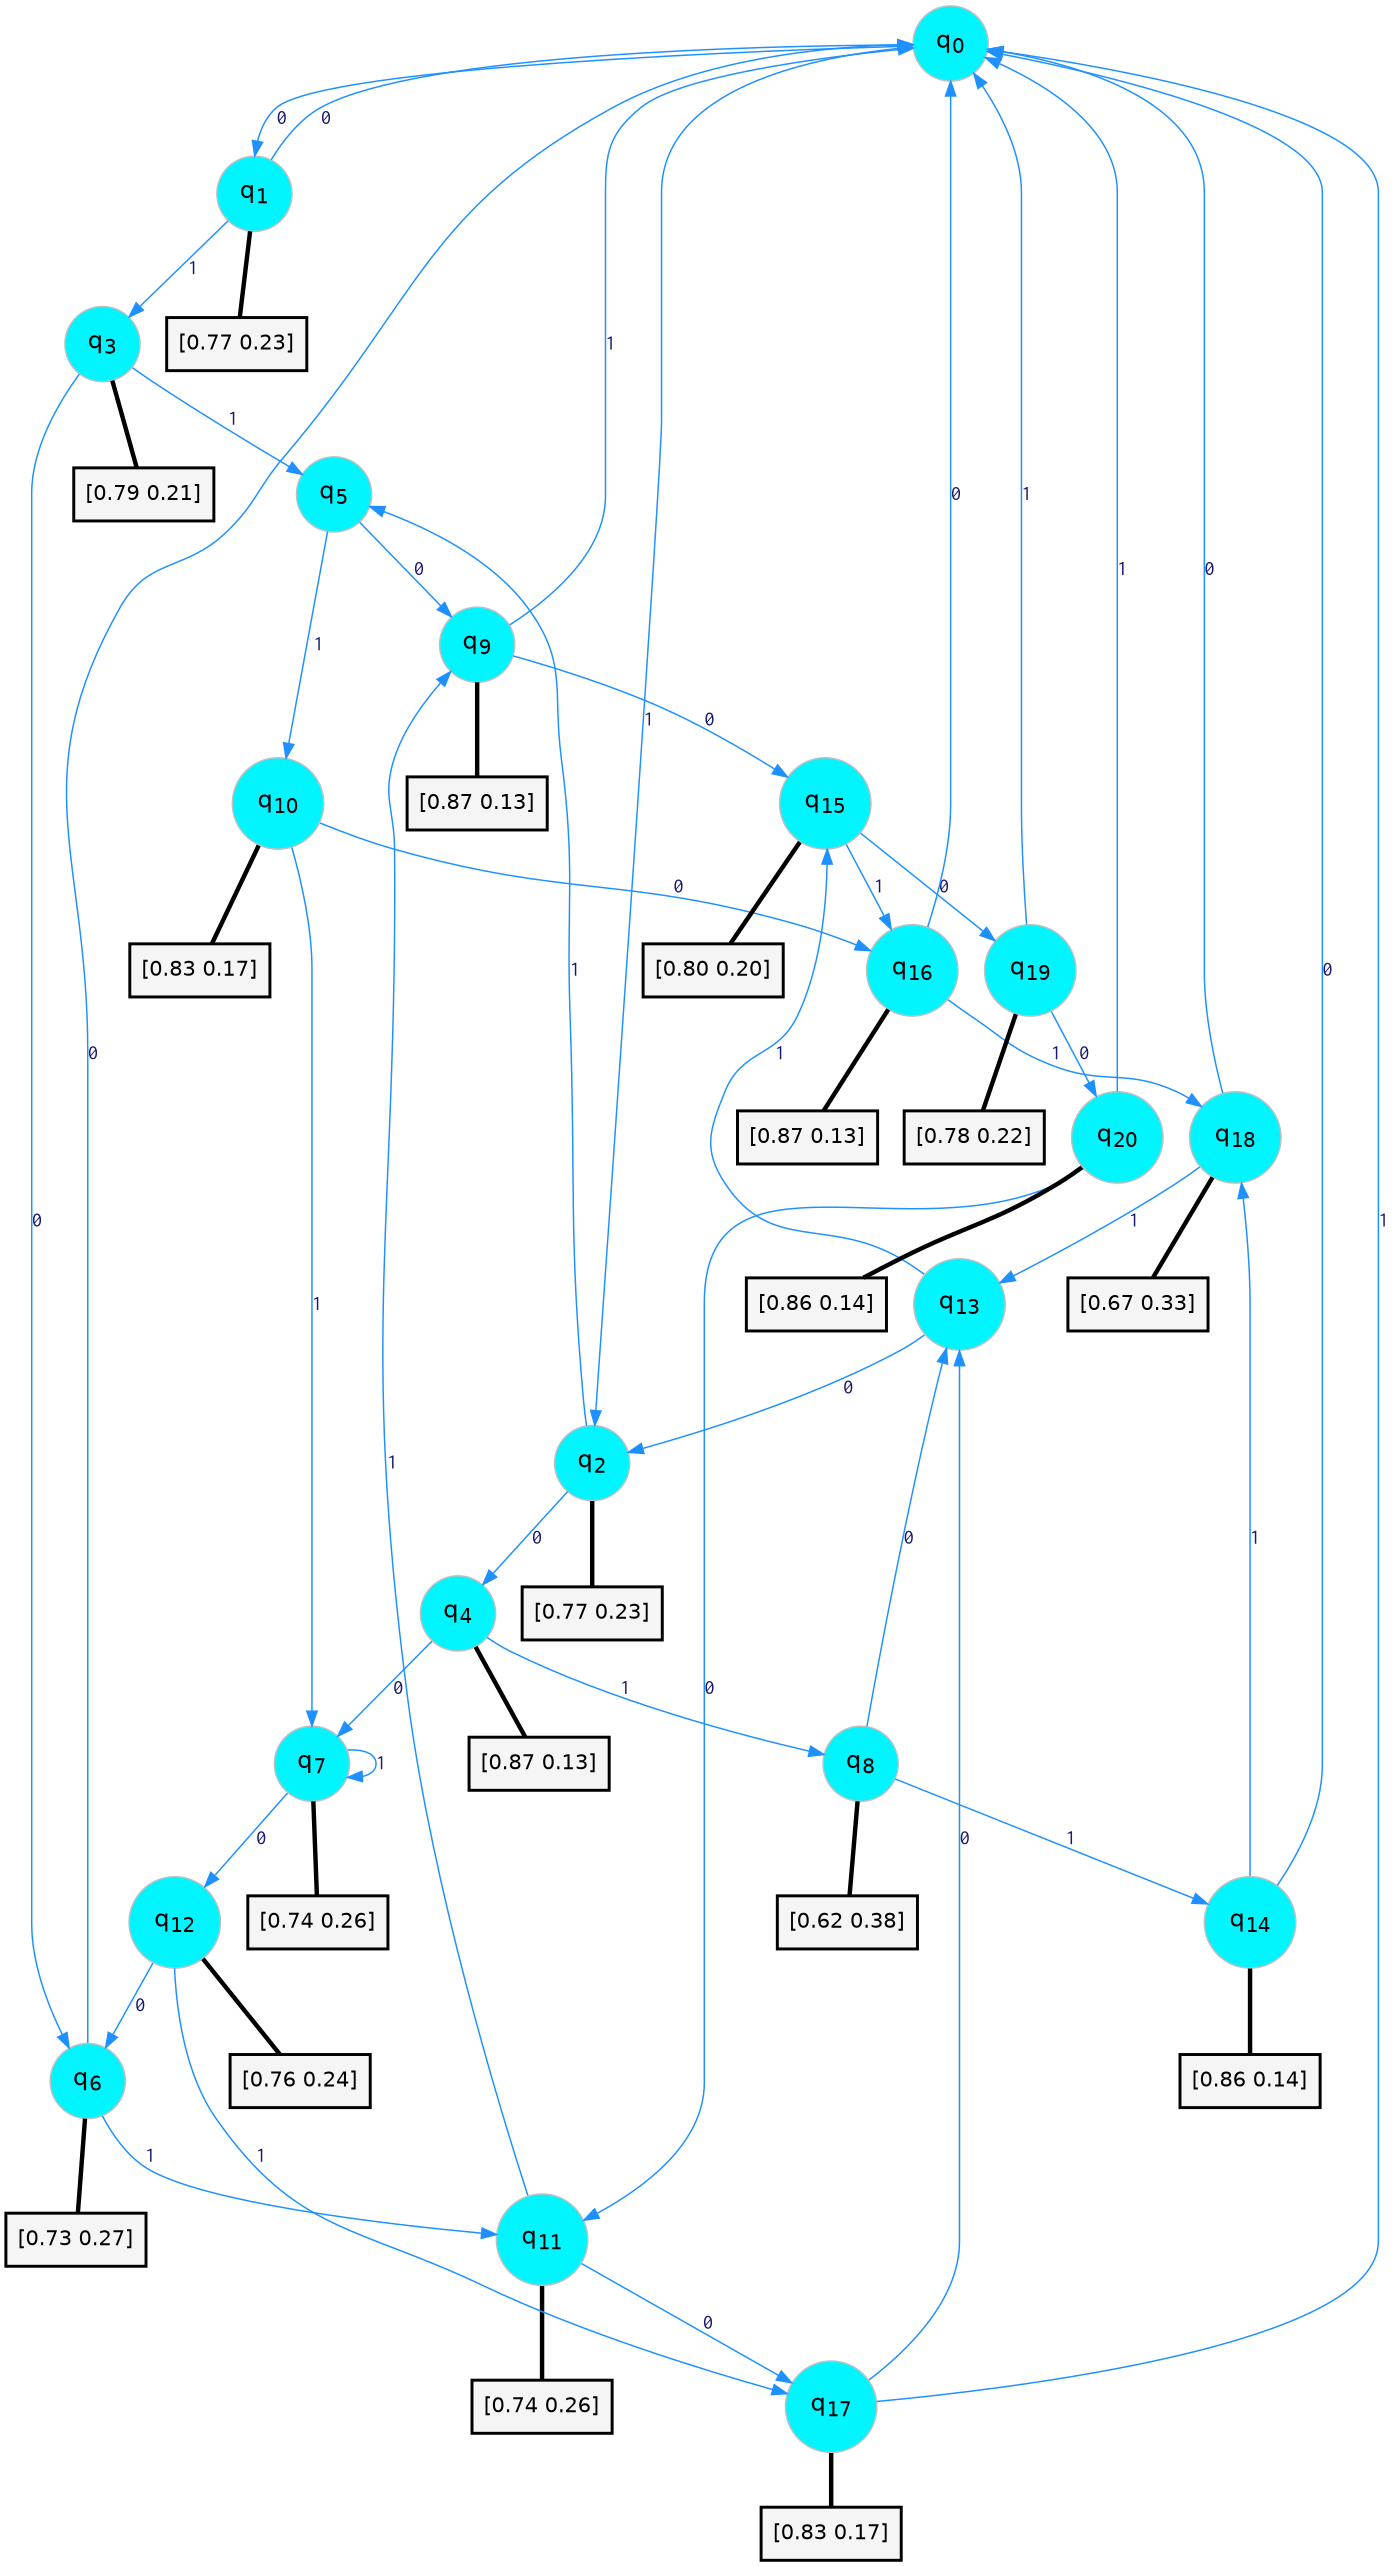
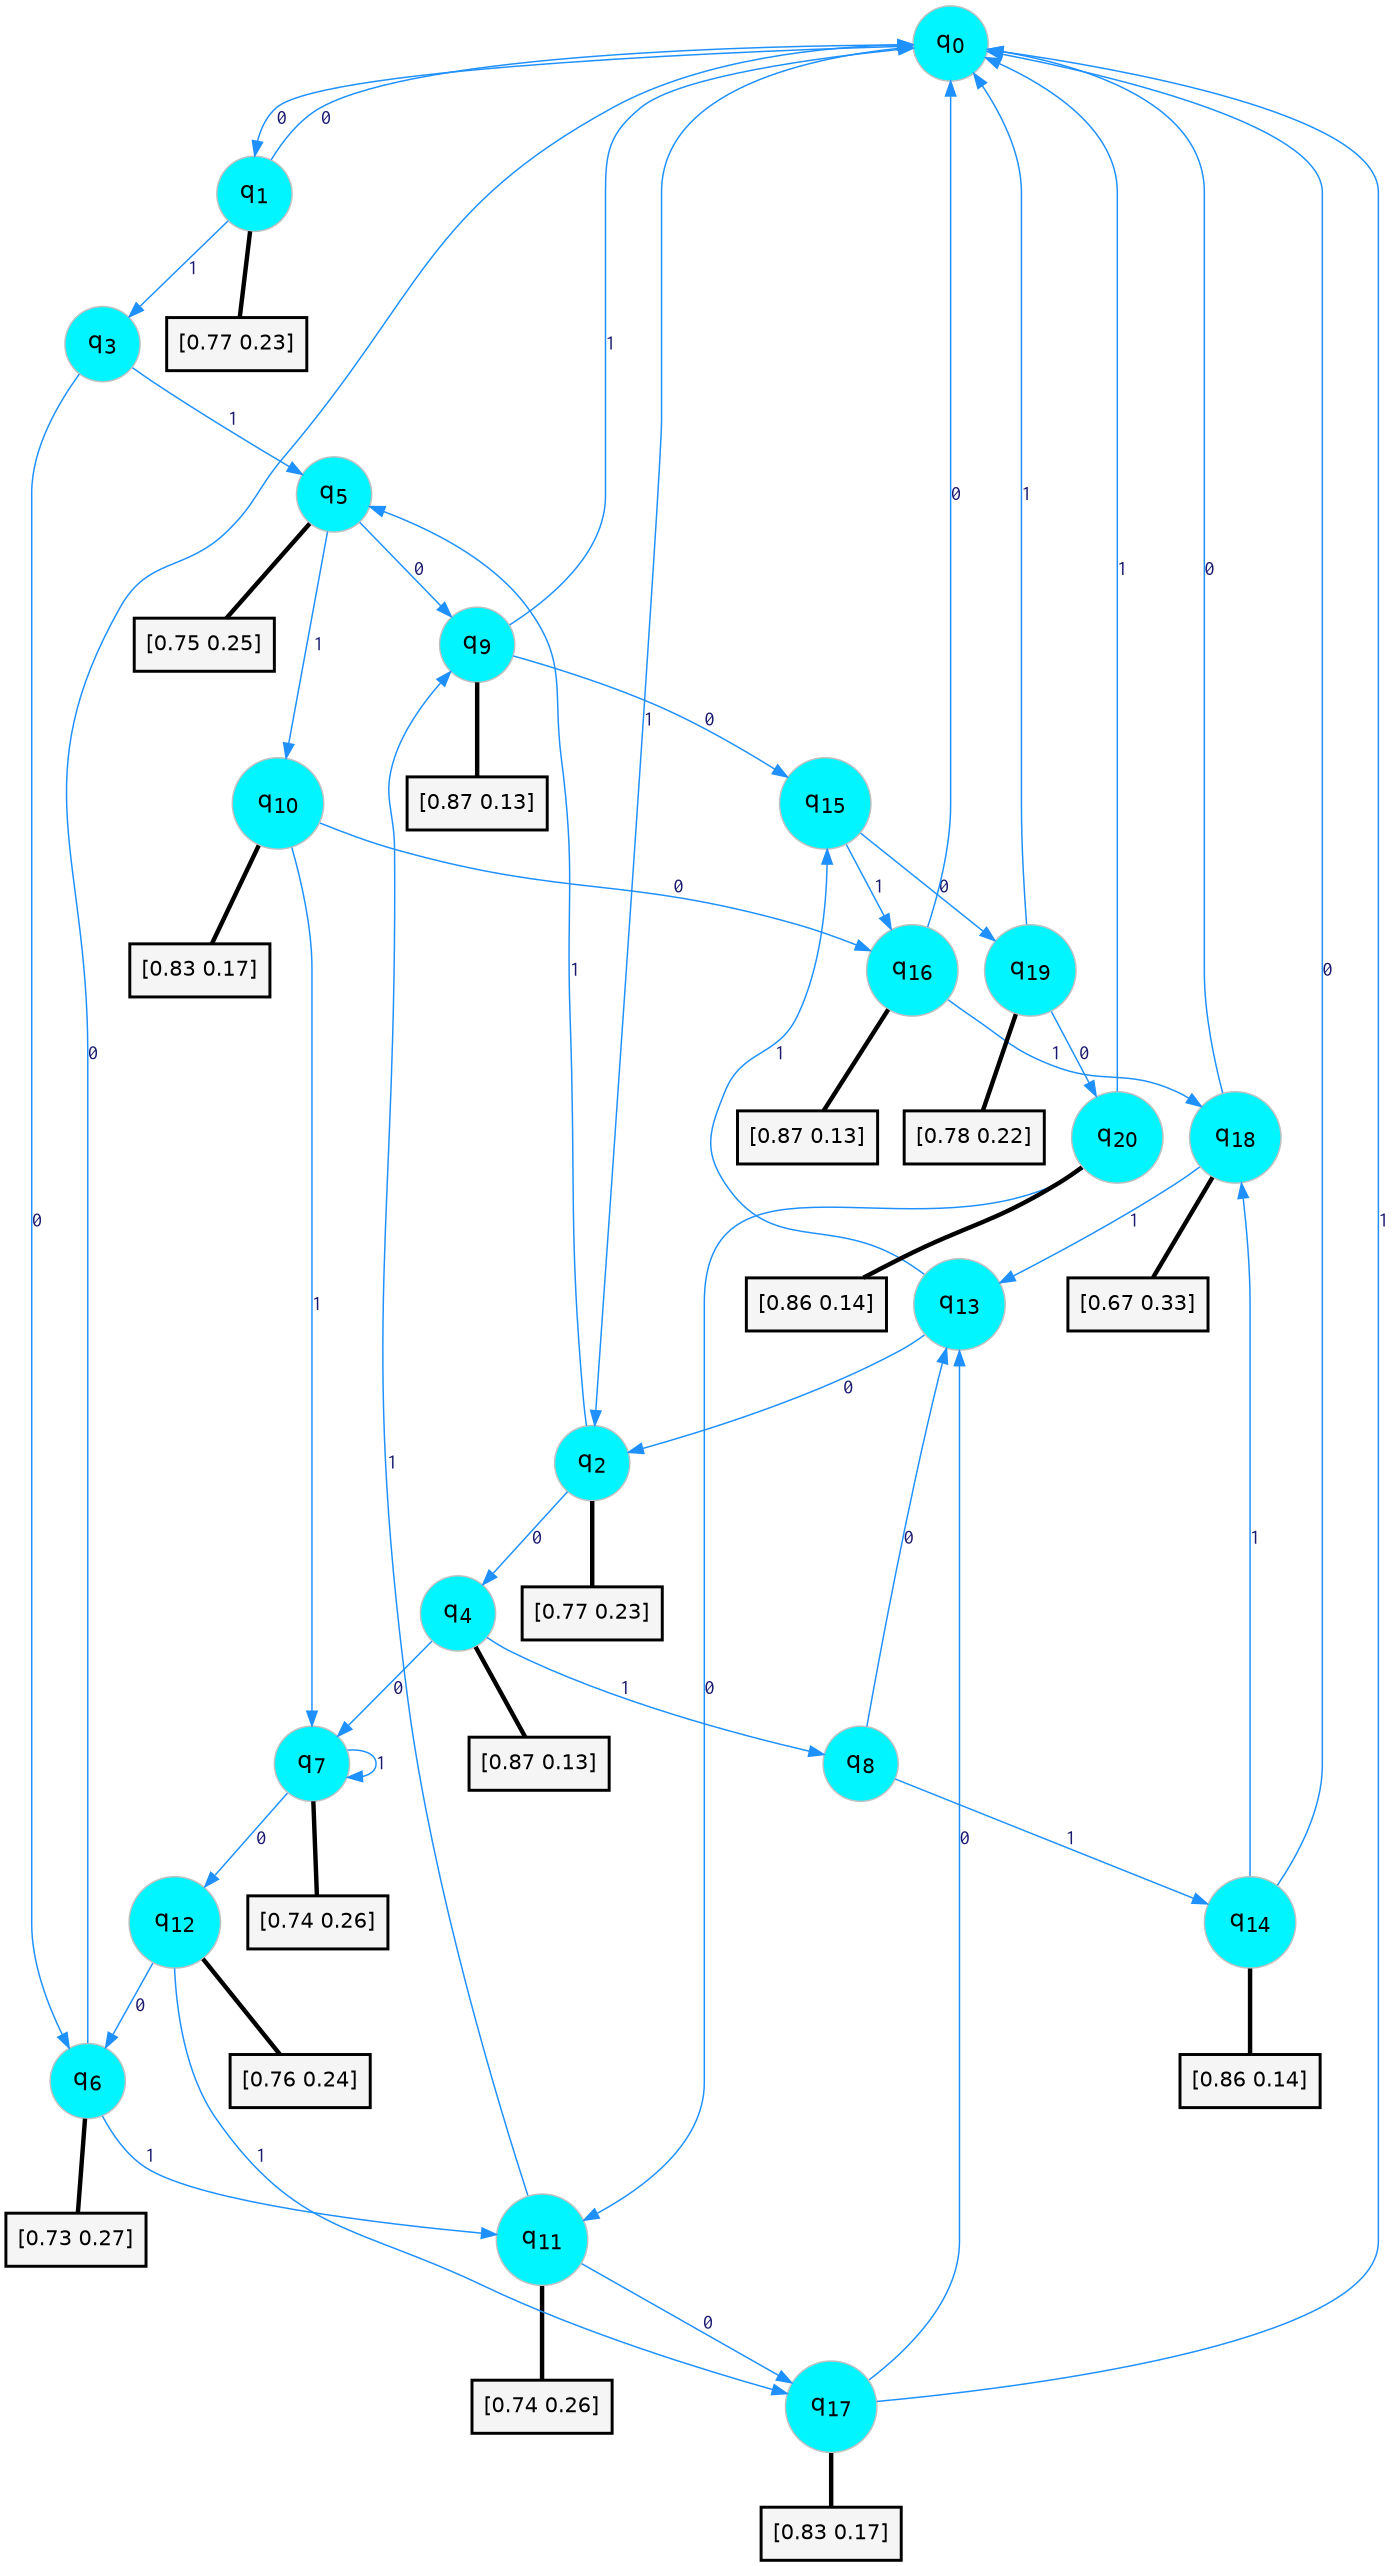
(144, 494) -> none
none -> (204, 645)
(713, 970) -> none
(847, 1922) -> none
